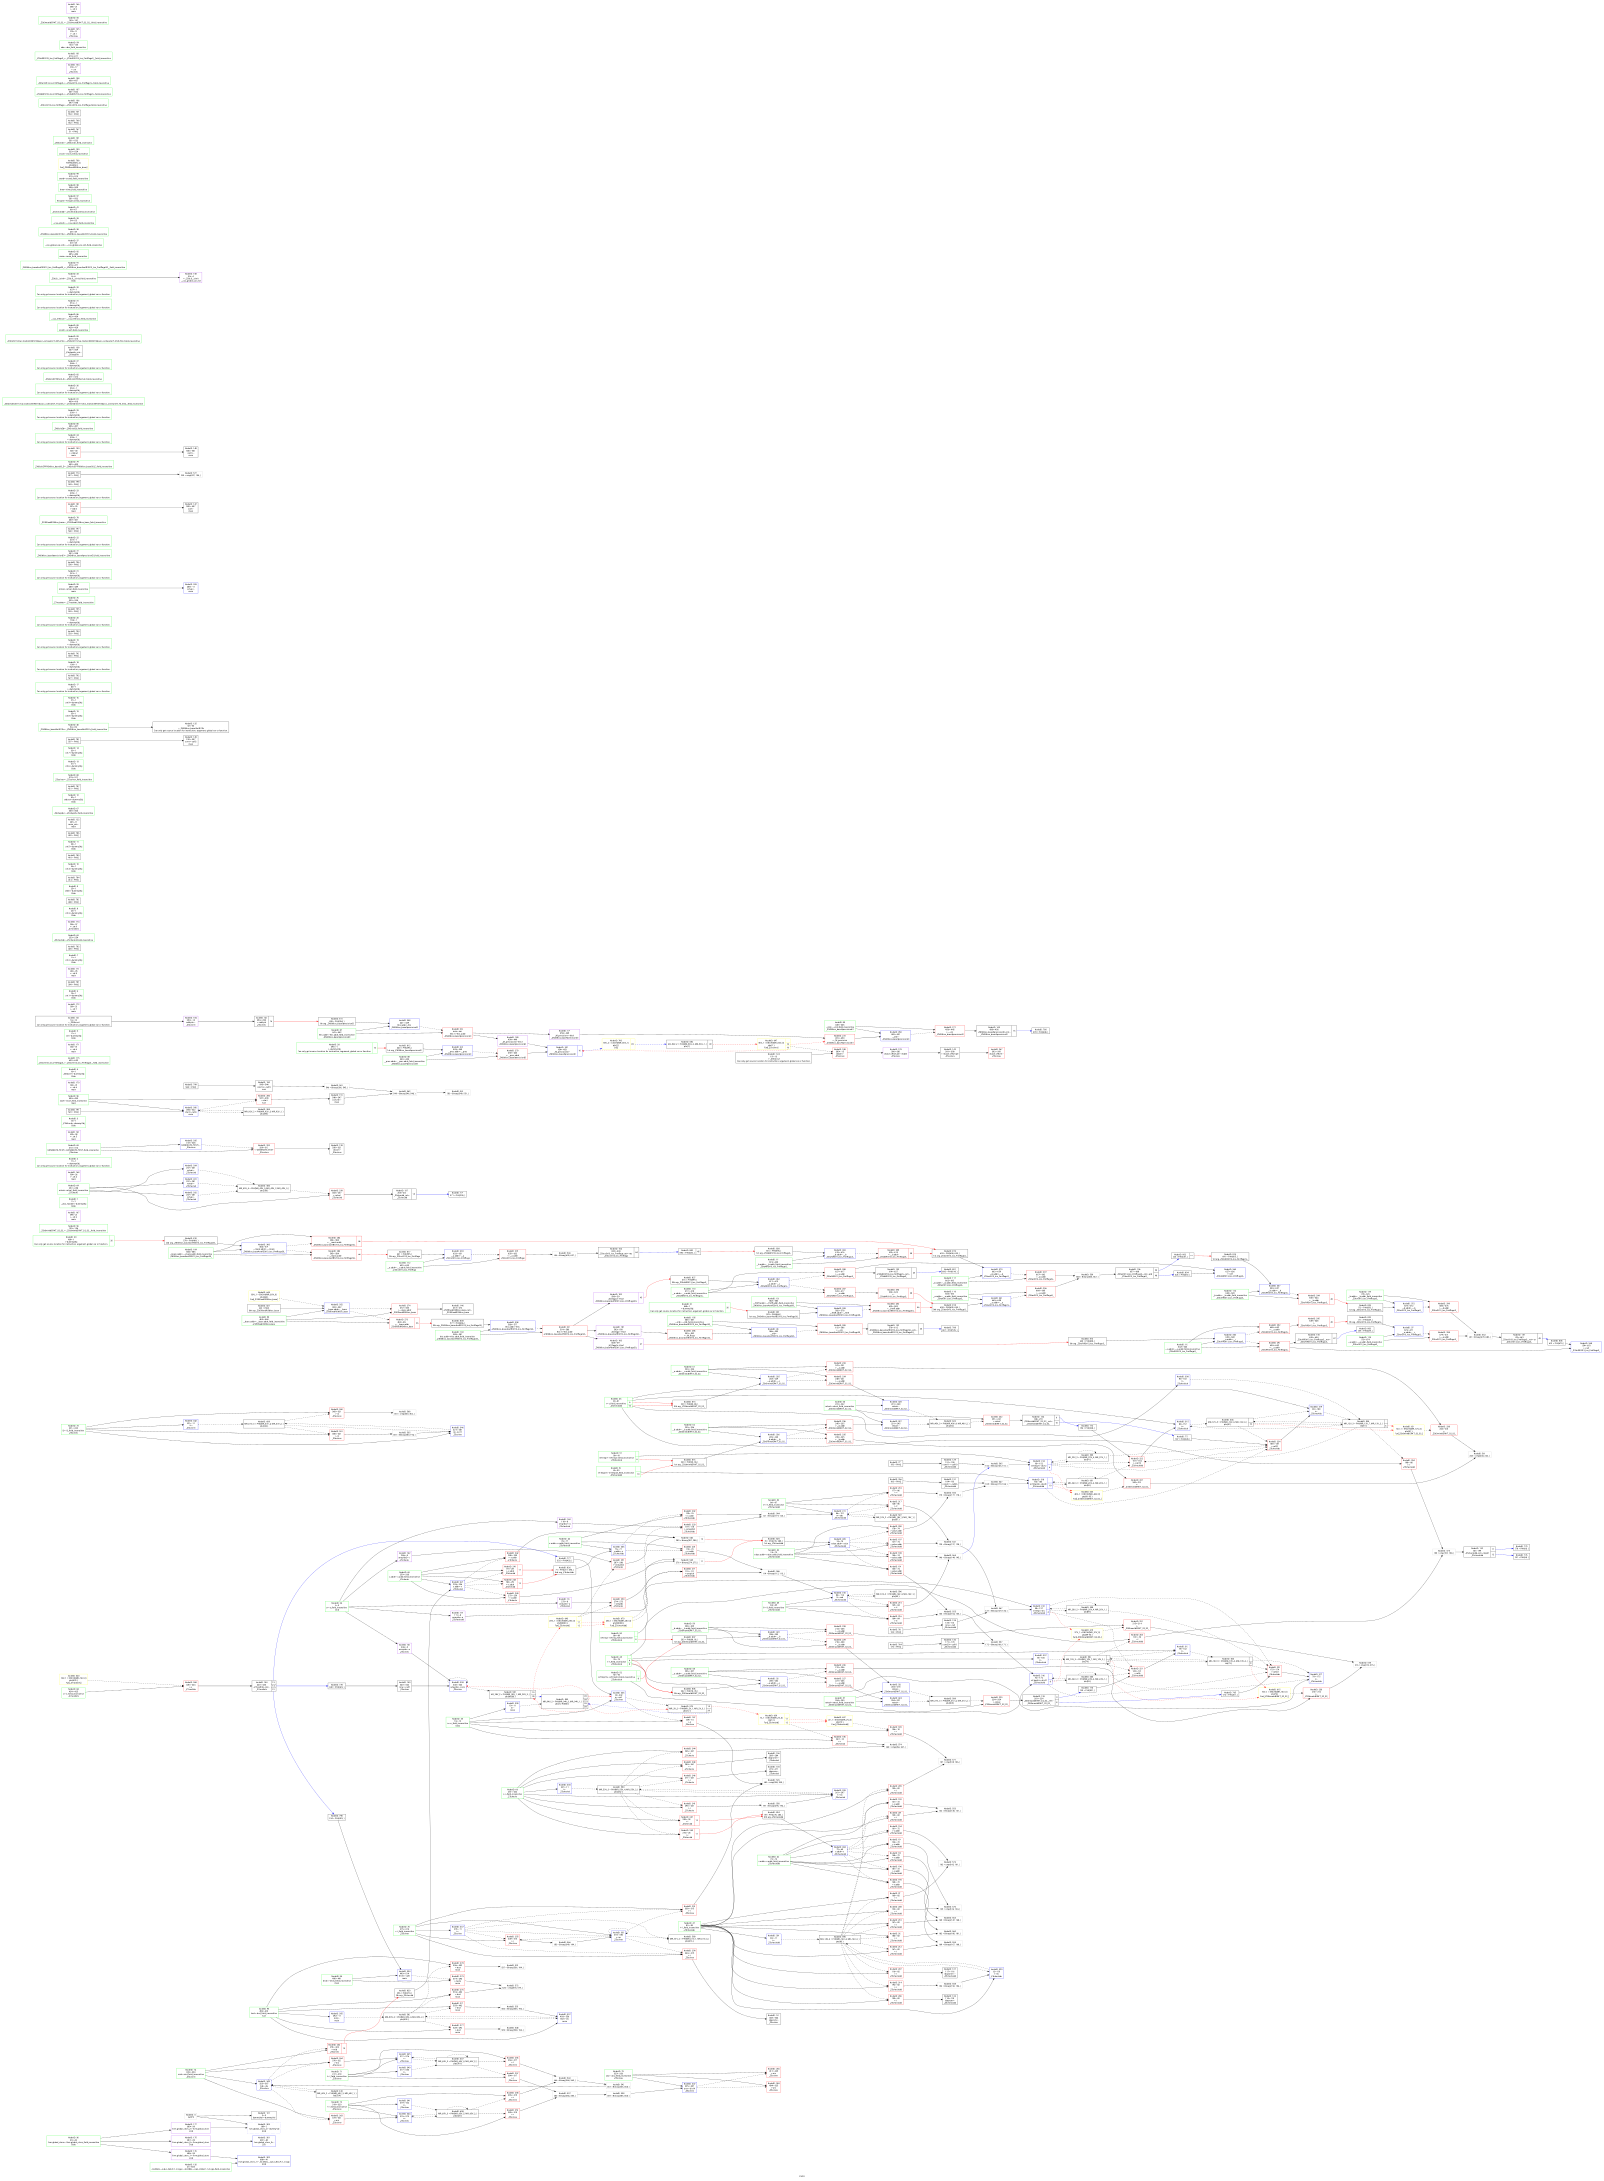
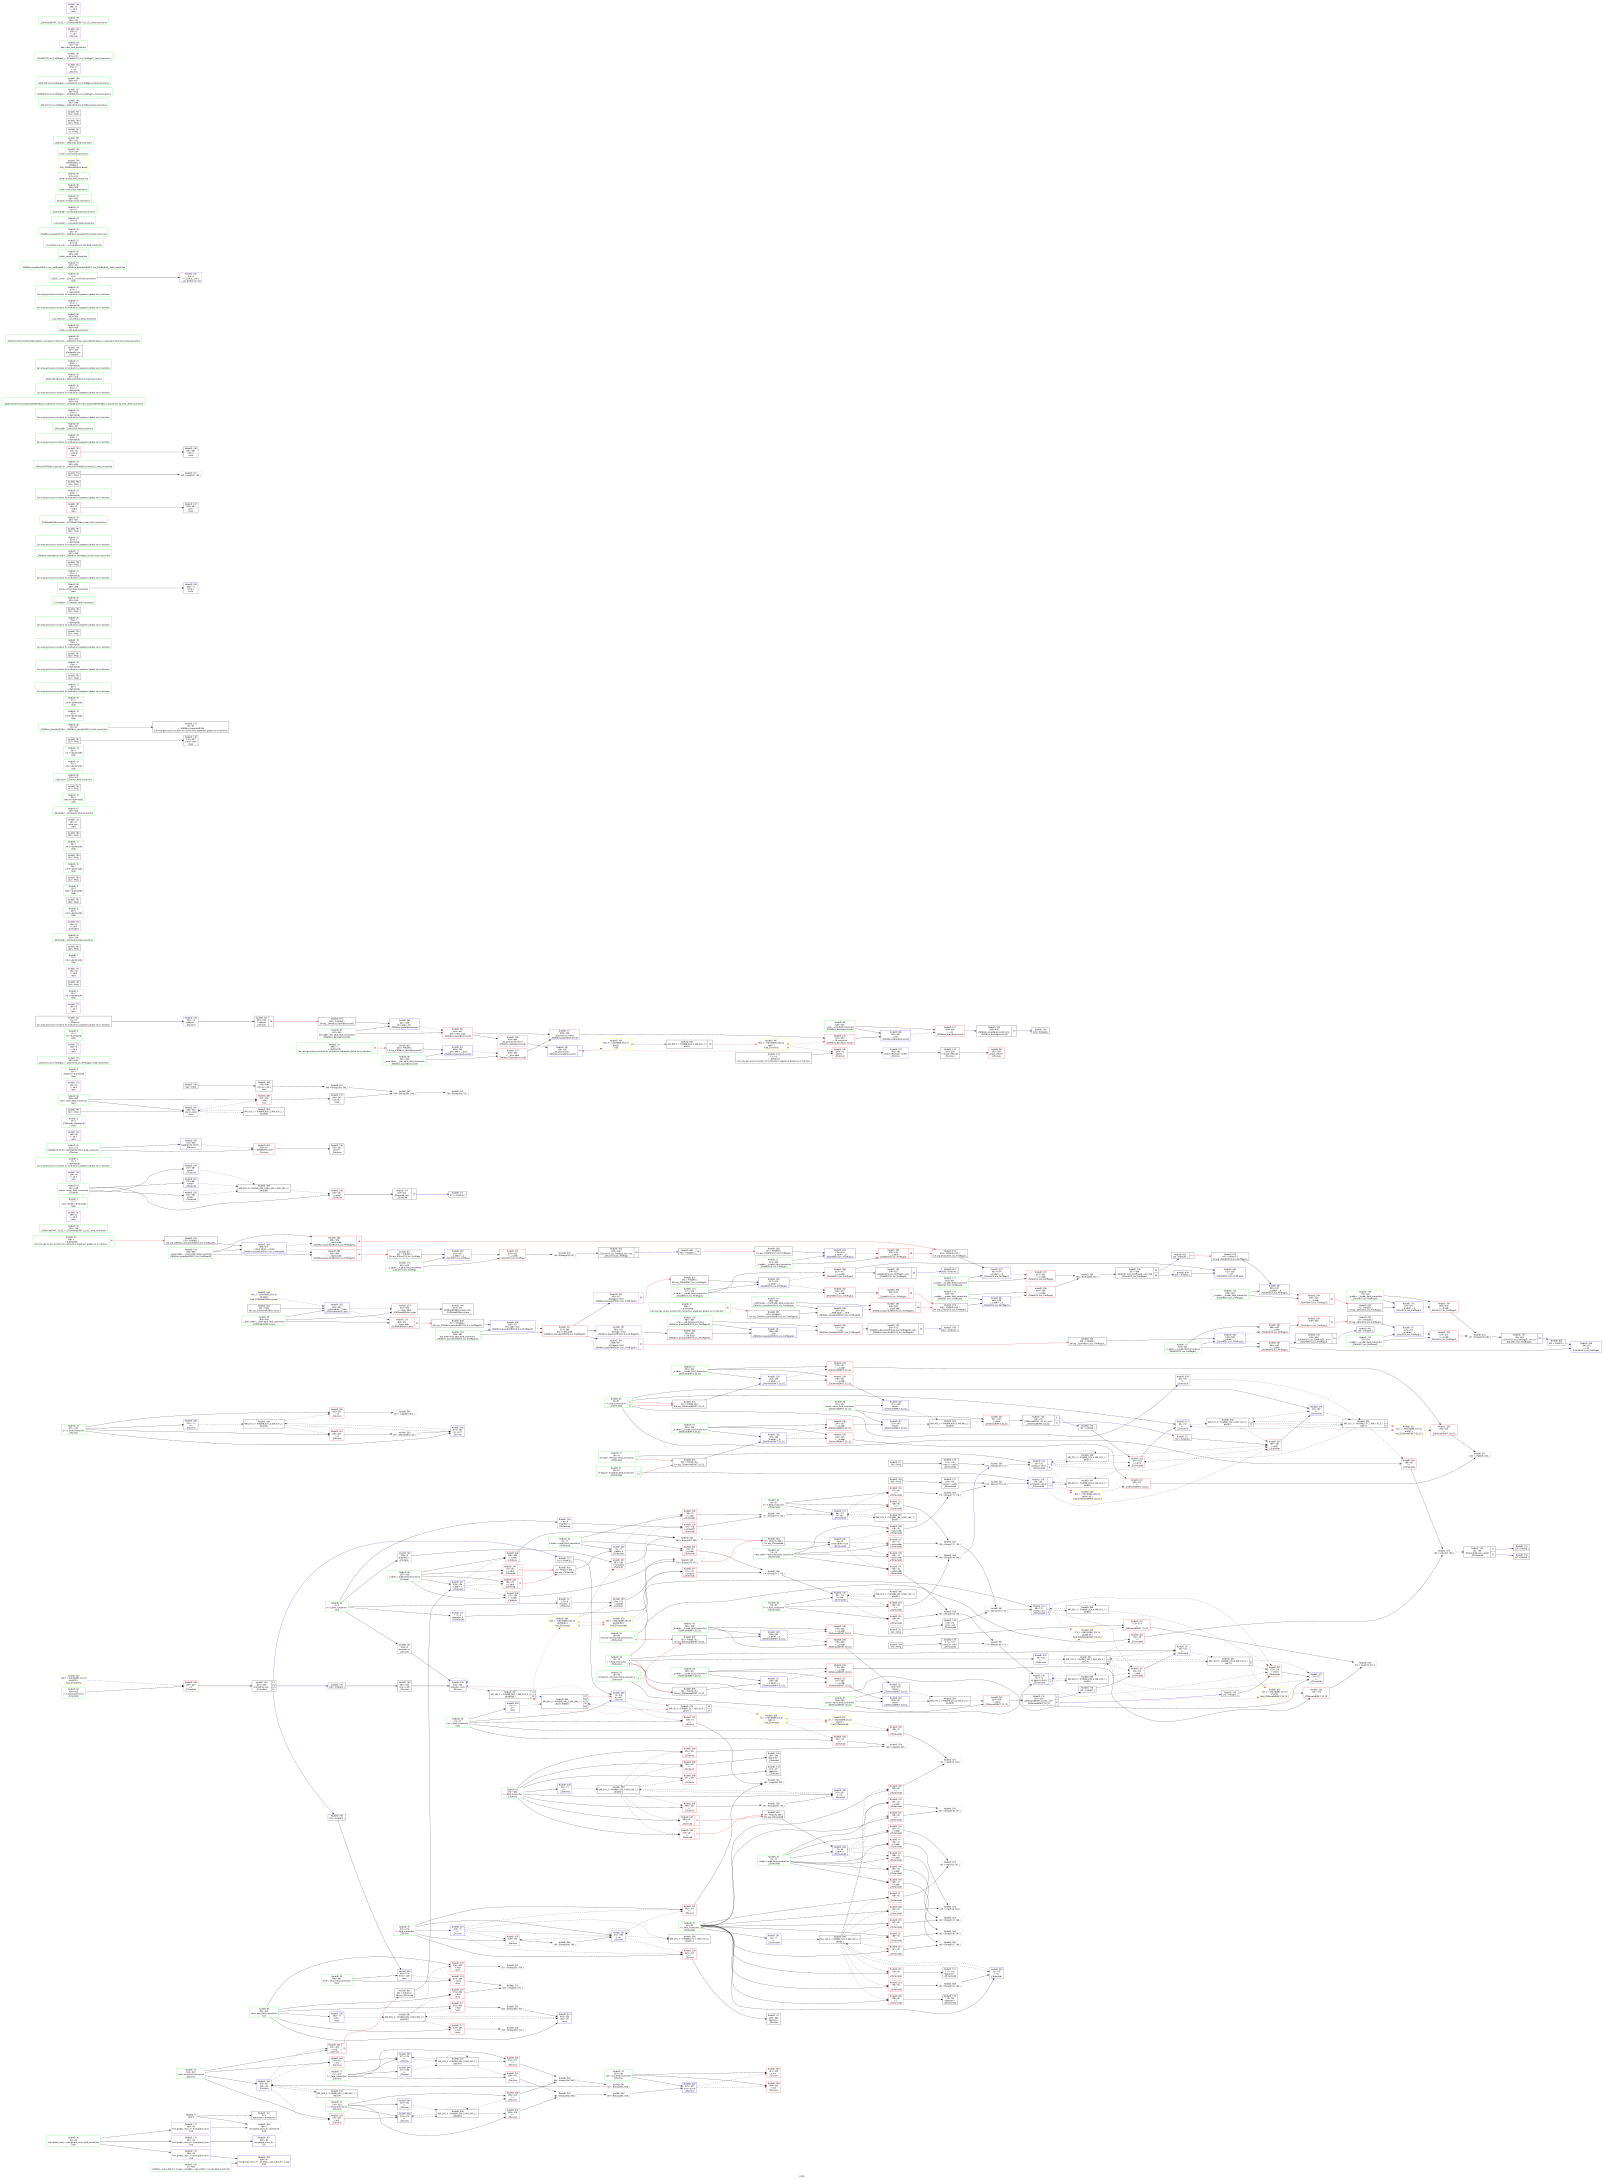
(537, 1053) -> (537, 1047)
